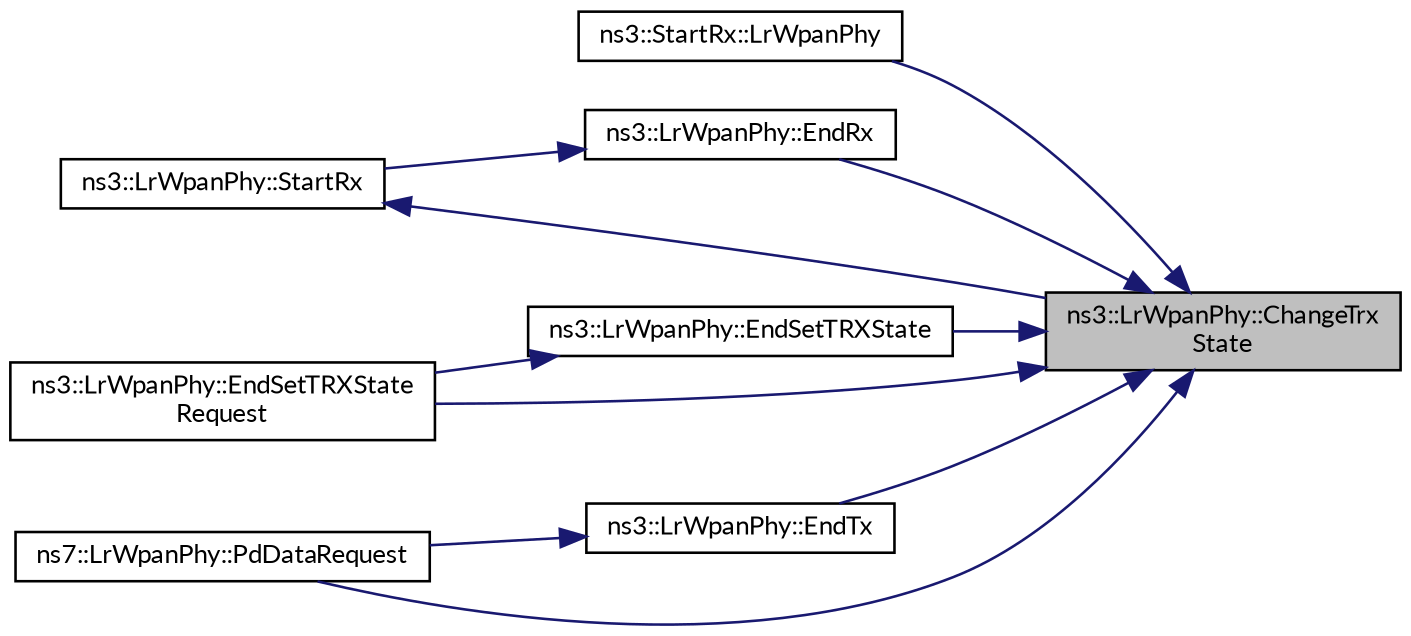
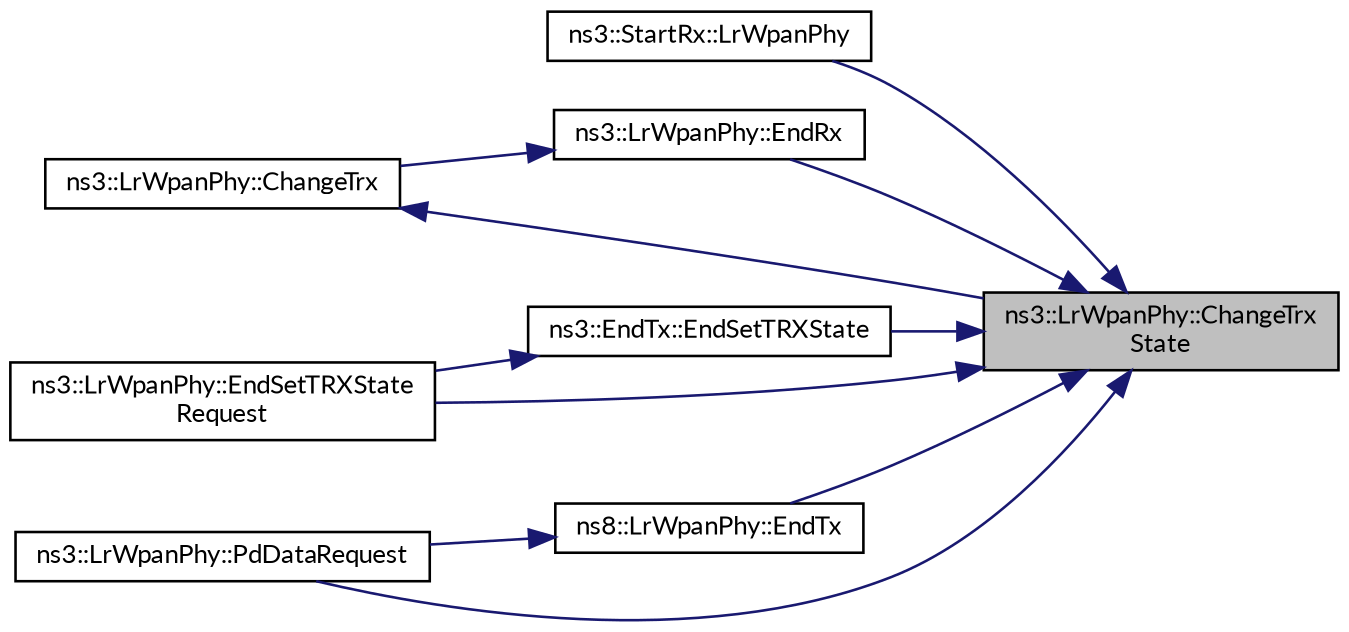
(223, 184) -> (223, 184)
(740, 331) -> (709, 331)
(740, 528) -> (709, 528)
(223, 557) -> (223, 557)
